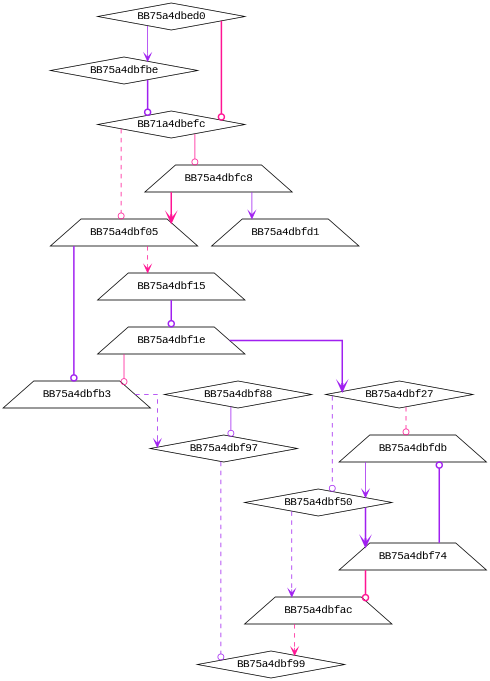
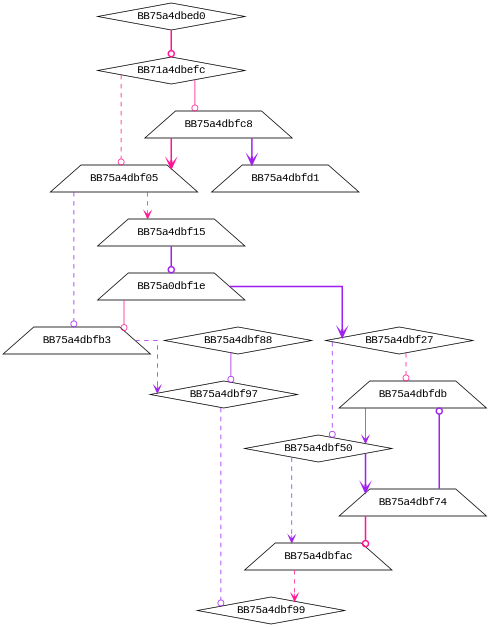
(124, 70) -> none
(252, 202) -> (252, 148)
(74, 310) -> (74, 256)
(171, 340) -> (171, 286)
